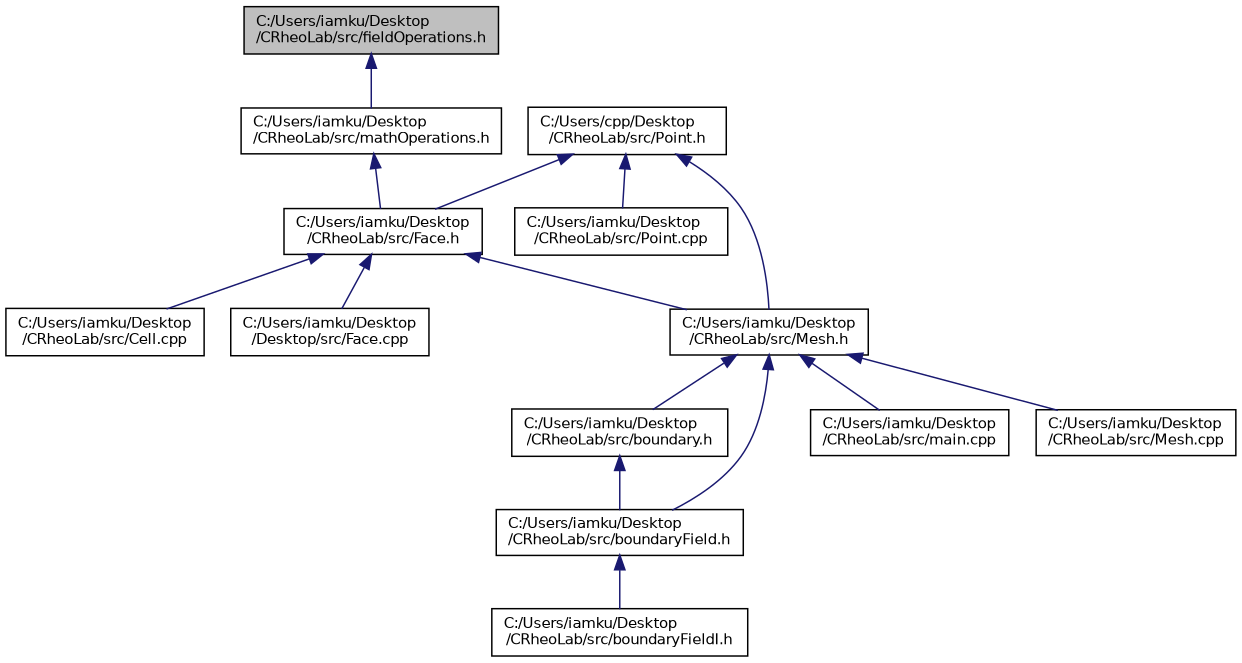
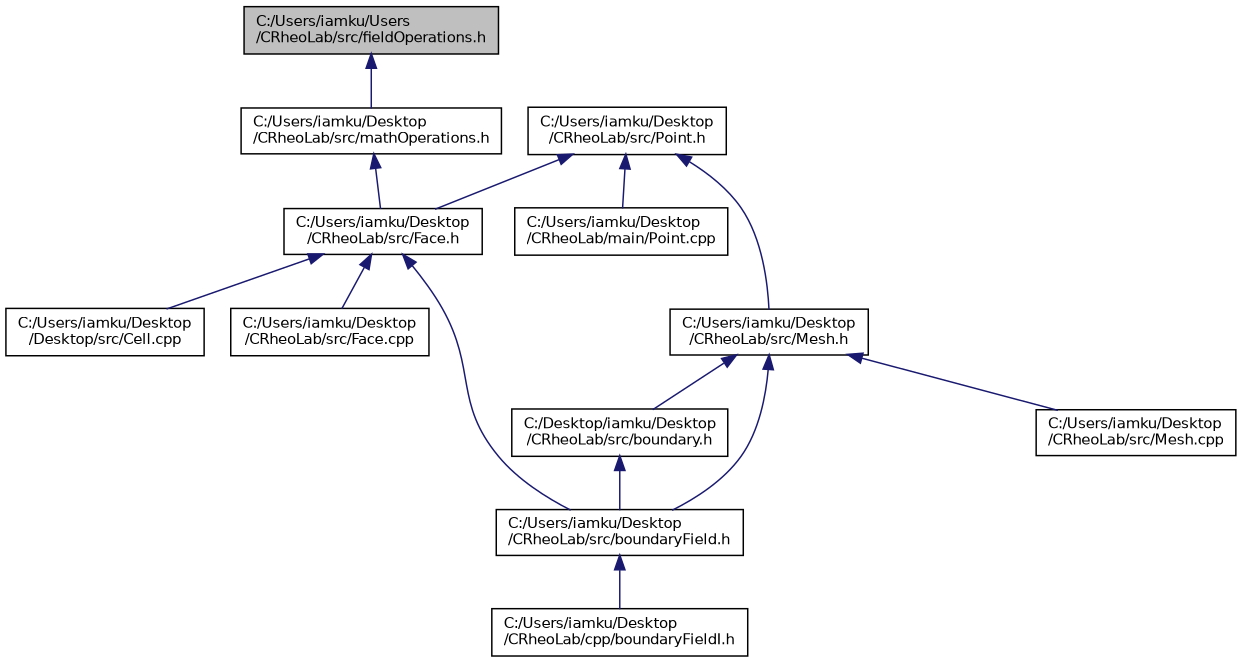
(371, 30) -> (371, 30)
(627, 131) -> (627, 131)
(621, 231) -> (621, 231)
(583, 284) -> (470, 403)
(105, 332) -> (105, 332)
(330, 332) -> (330, 332)
(620, 433) -> (620, 433)
(910, 433) -> none
(620, 632) -> (620, 632)
